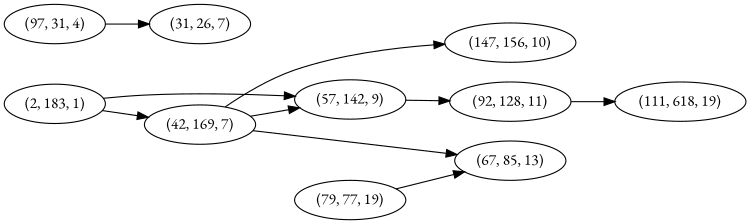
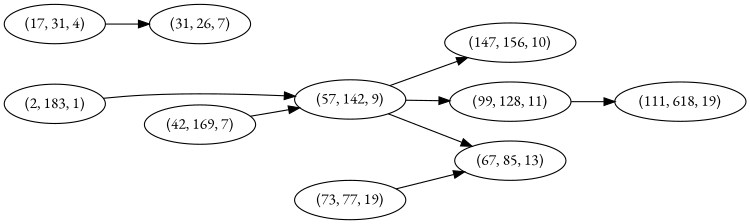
(55, 24) -> (55, 24)
(325, 61) -> (424, 73)
(510, 102) -> (510, 102)
(120, 113) -> none
(350, 142) -> (425, 128)
(350, 200) -> (350, 200)
